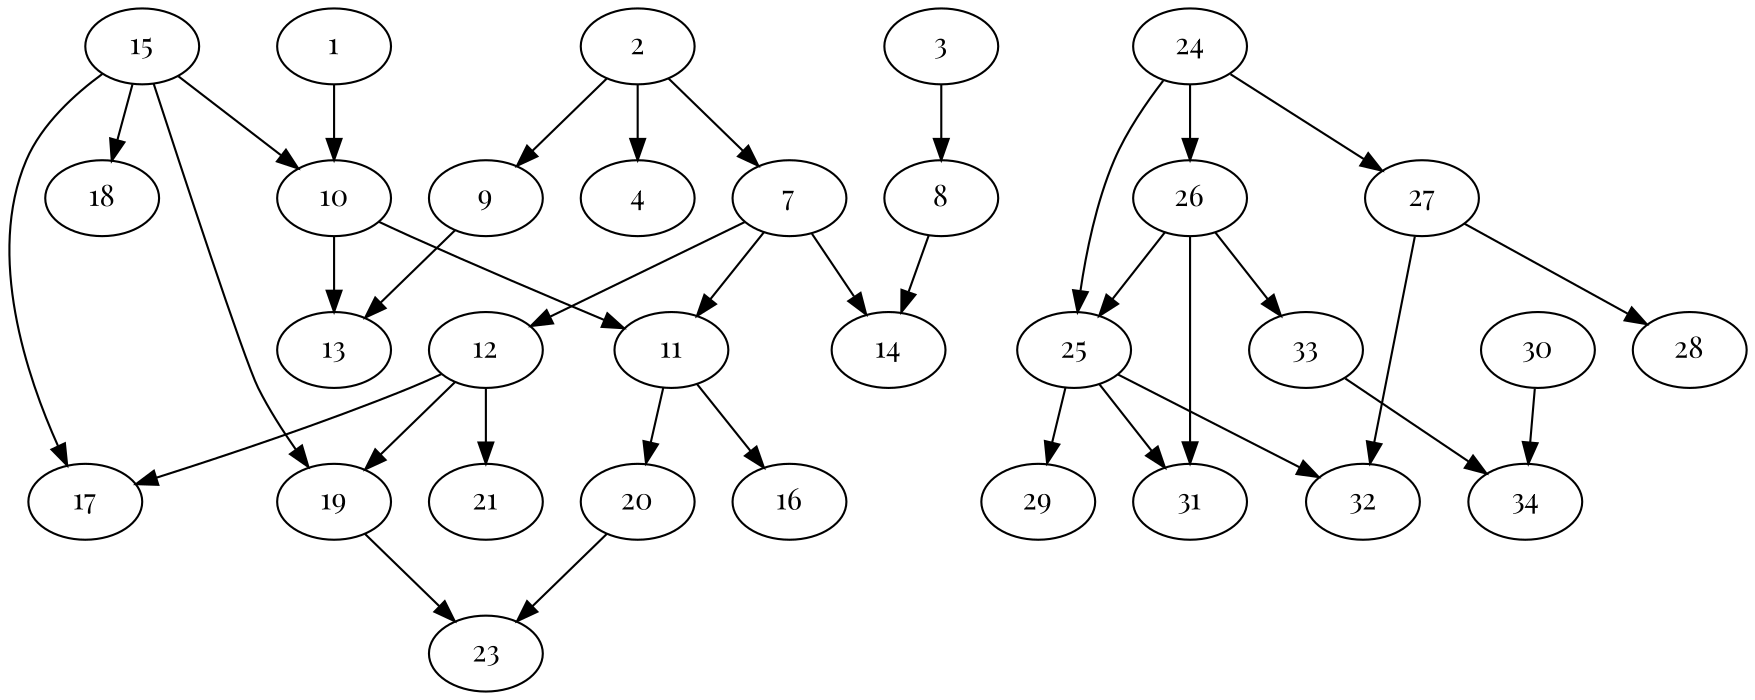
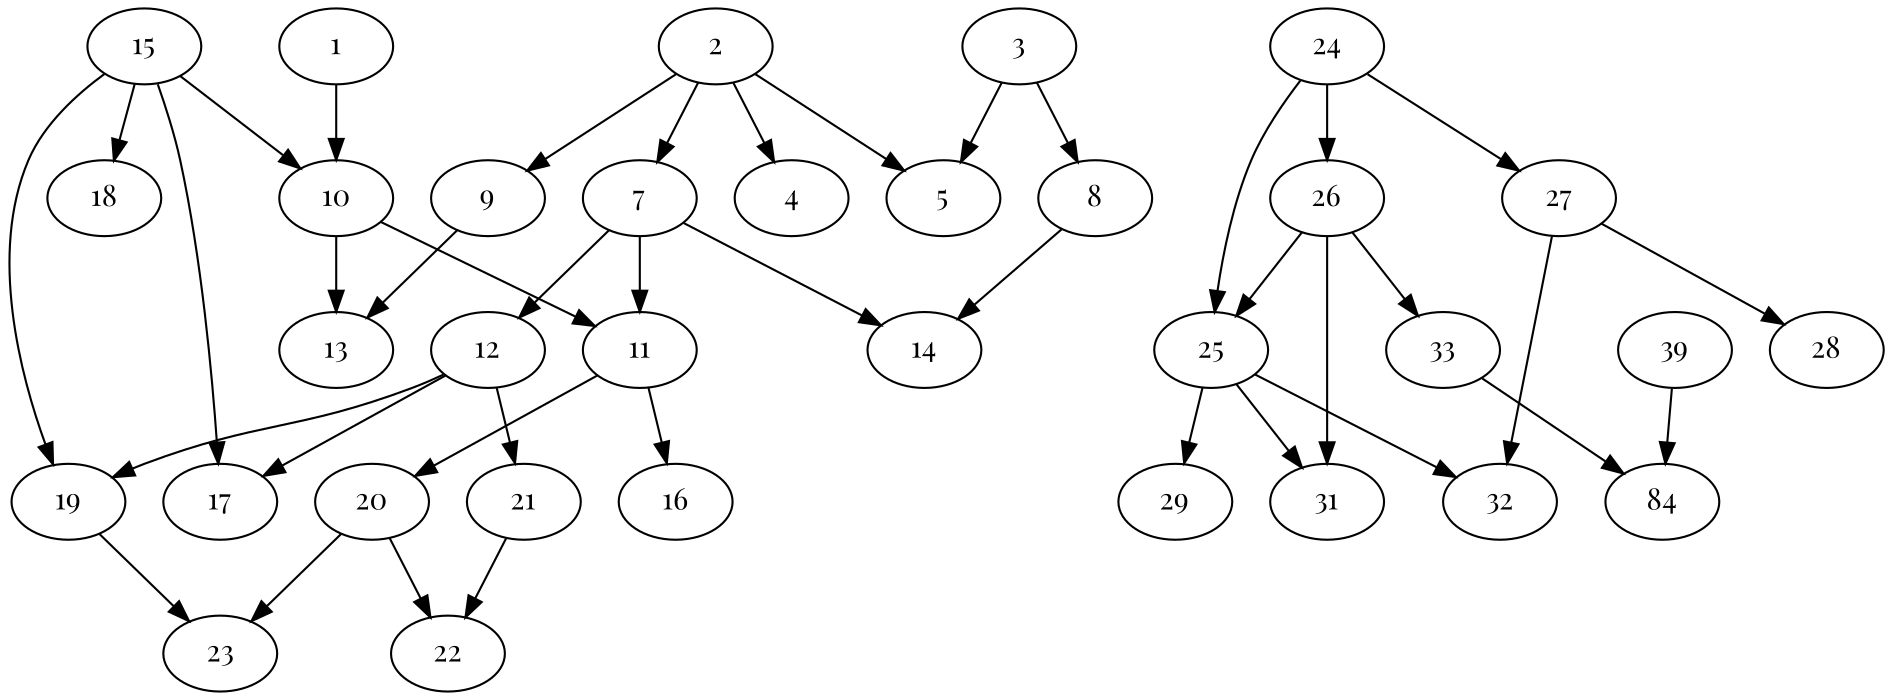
none -> (943, 198)
(1538, 350) -> (1675, 350)
(1525, 502) -> (1662, 502)
none -> (448, 654)
